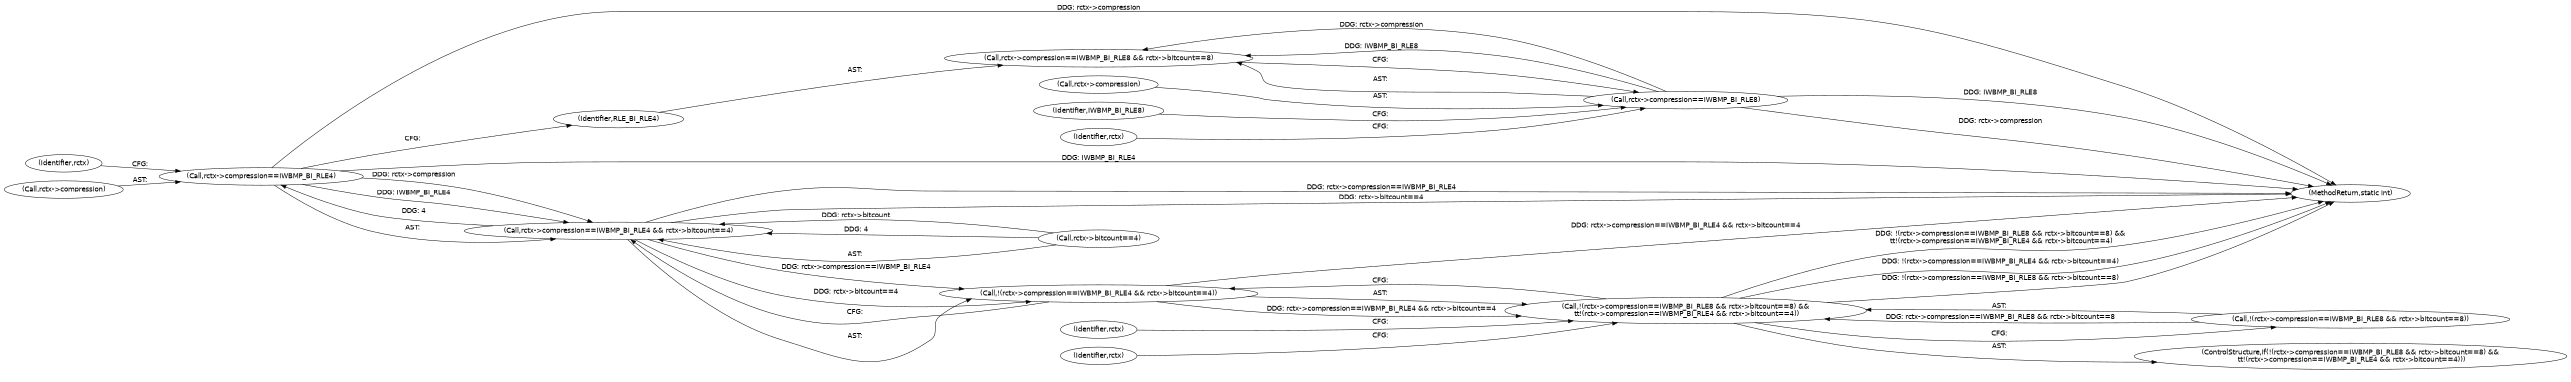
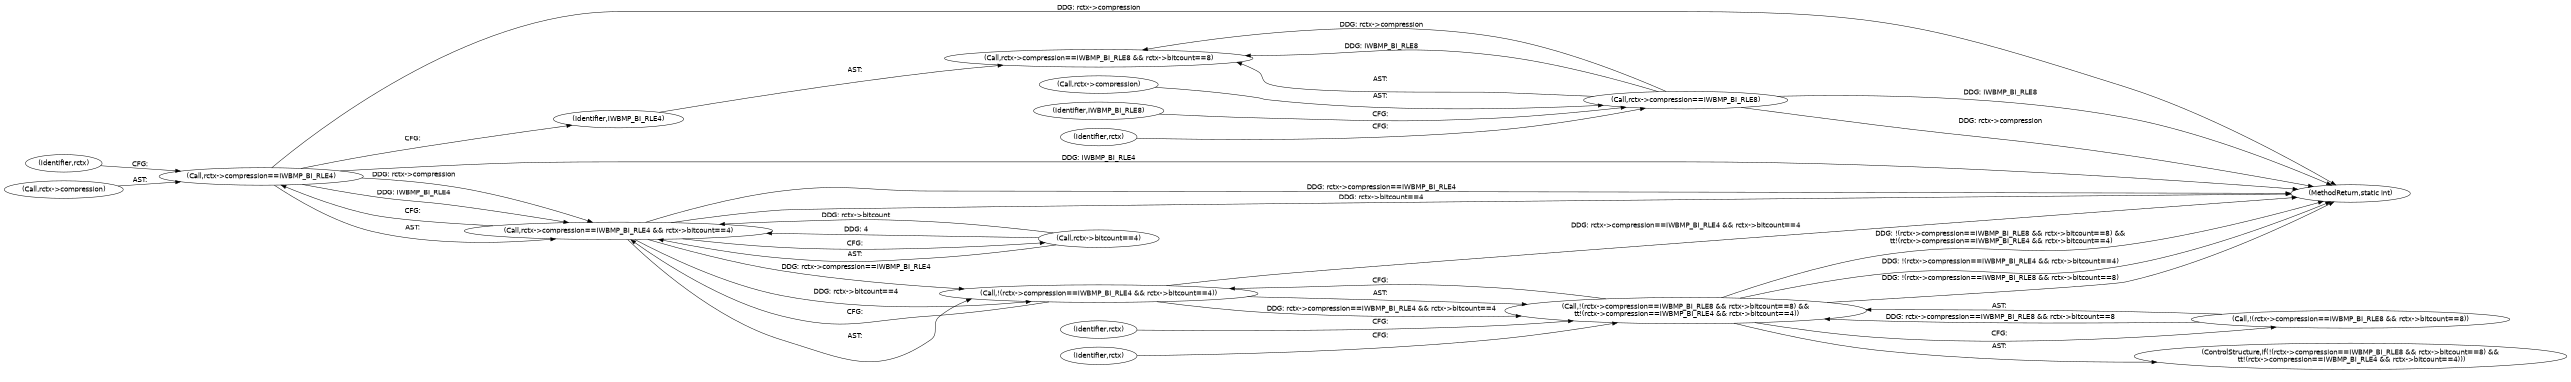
(1436, 70) -> none
(619, 119) -> (619, 119)
(414, 211) -> (414, 211)
none -> (861, 249)
